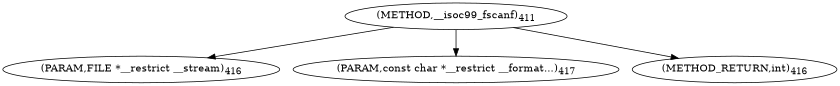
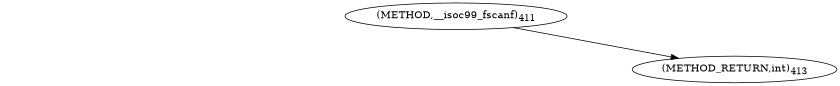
(799, 68) -> (799, 68)
(141, 69) -> none
(456, 69) -> none
